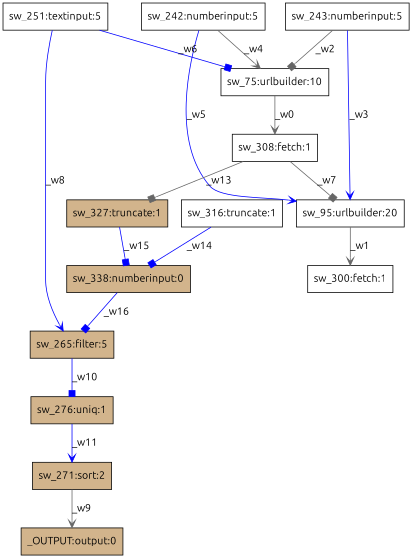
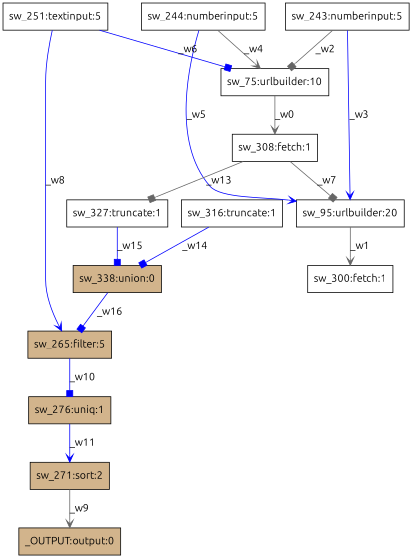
(203, 17) -> (203, 17)
(117, 213) -> (117, 213)
(129, 279) -> (117, 279)
